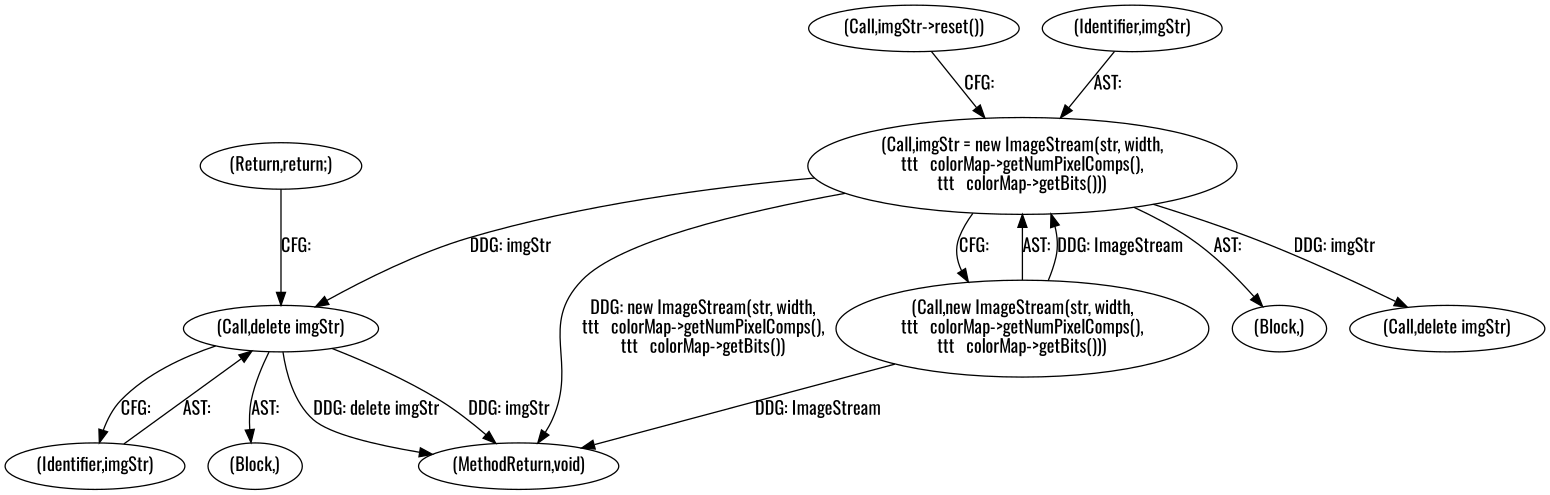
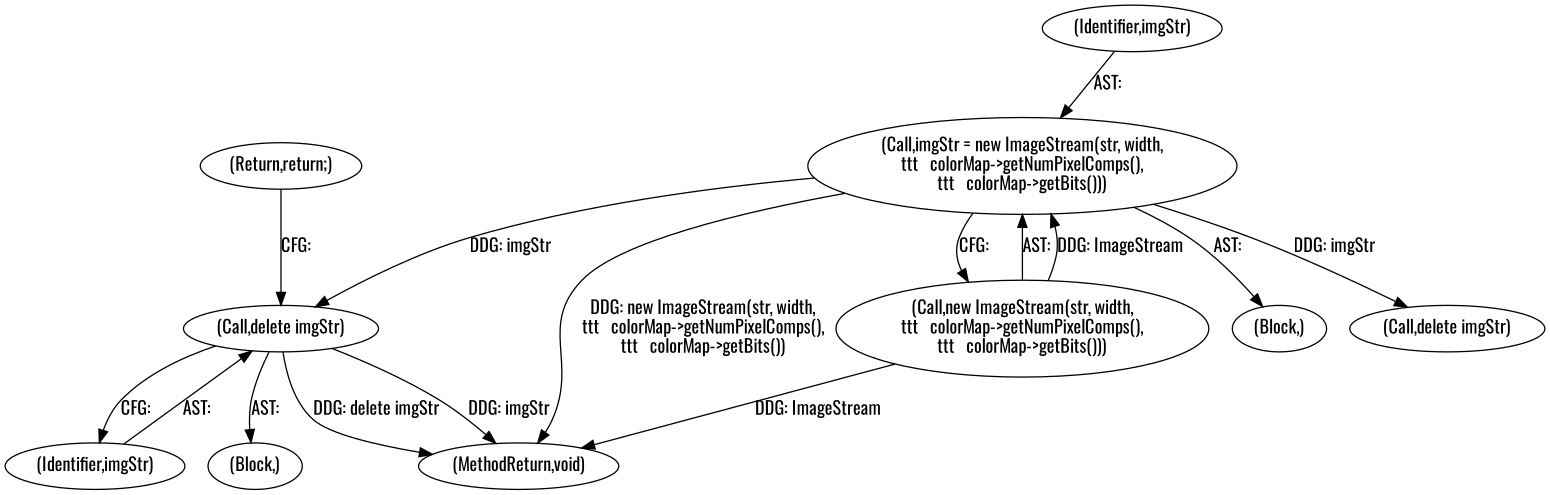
(914, 28) -> none
